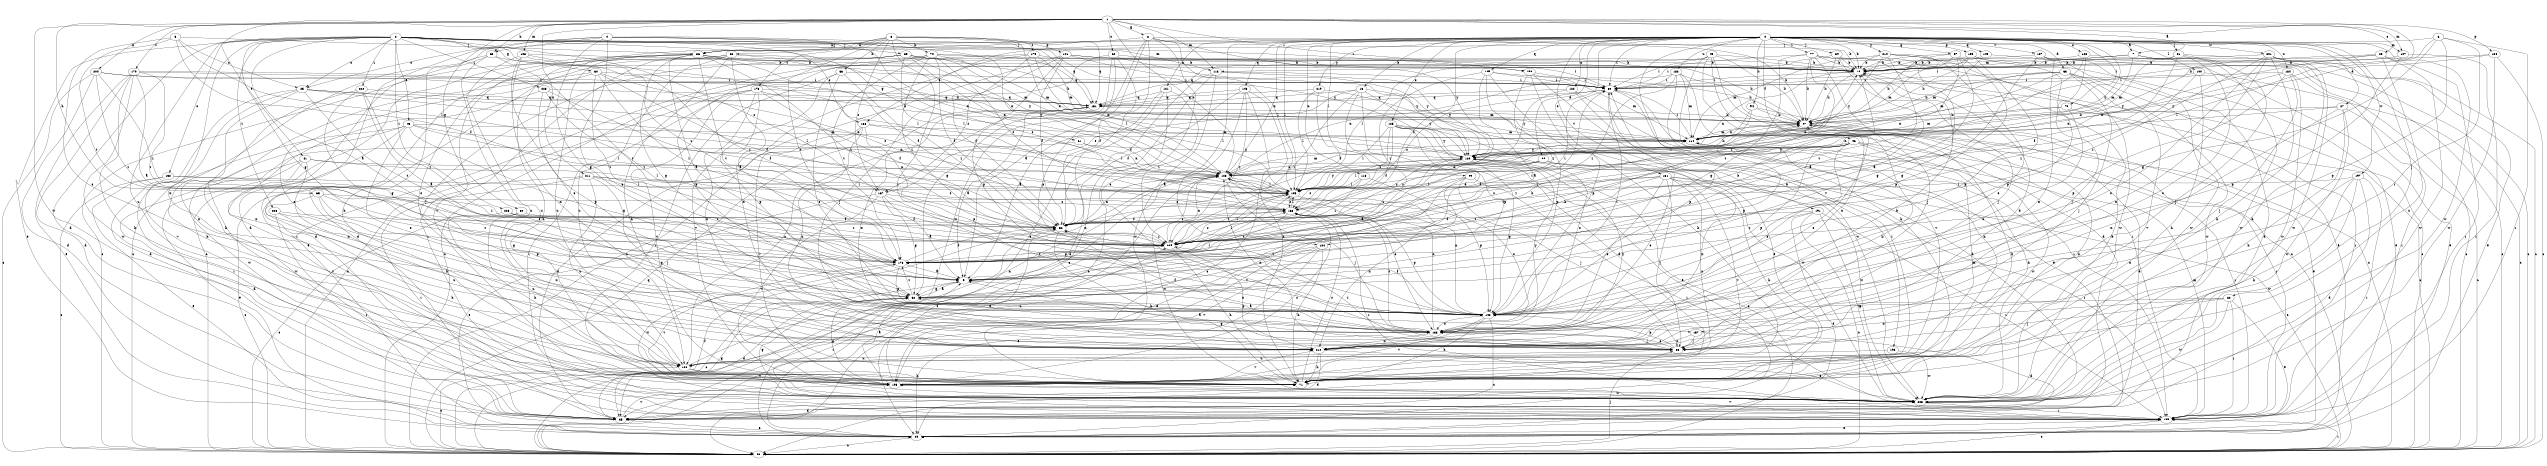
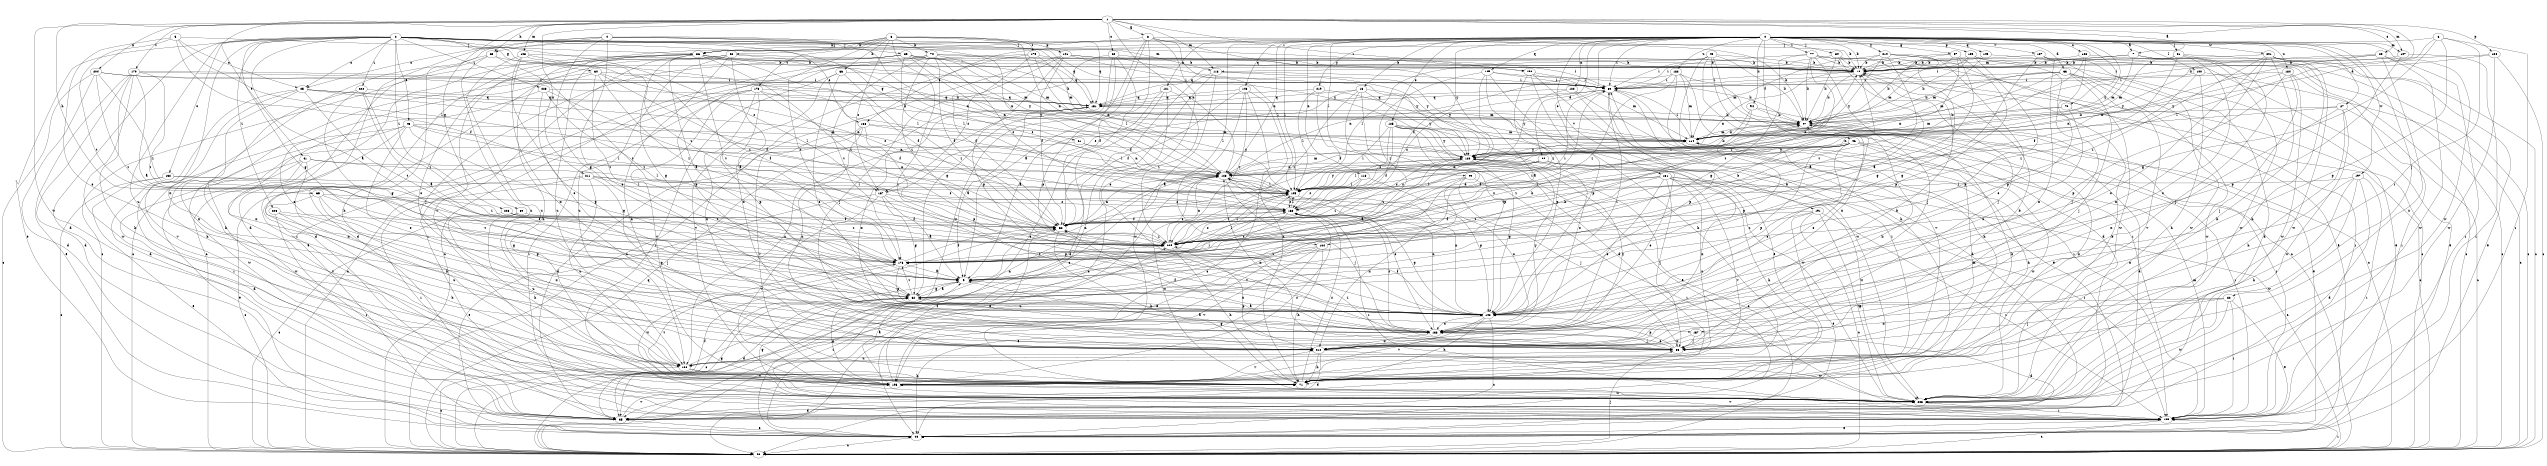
(1497, 62) -> (1462, 58)
(1893, 350) -> none
(1820, 376) -> (1820, 376)
